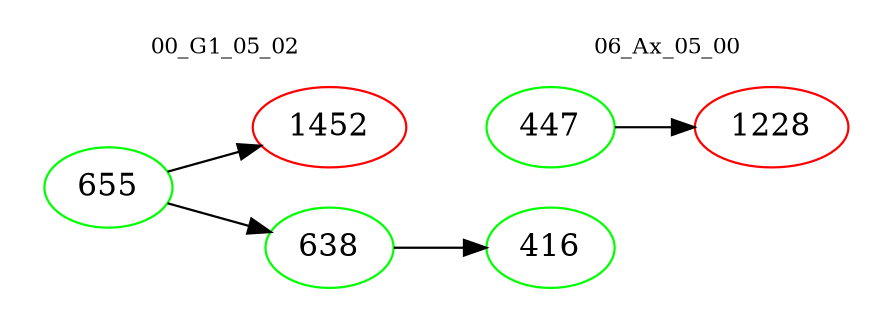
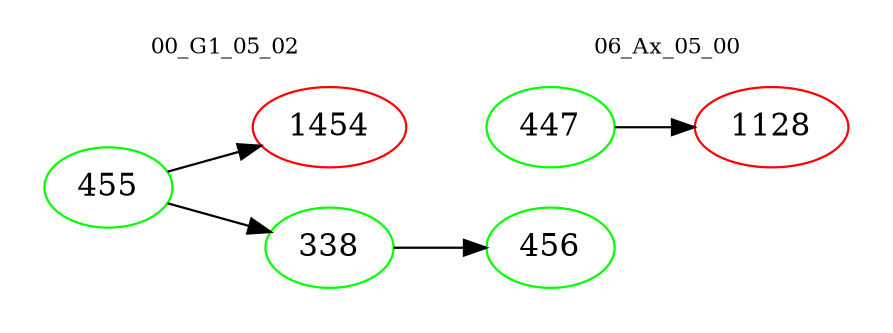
(330, 127) -> (330, 127)
(772, 127) -> (772, 127)
(108, 187) -> (108, 187)
(330, 248) -> (330, 248)
(551, 248) -> (551, 248)
